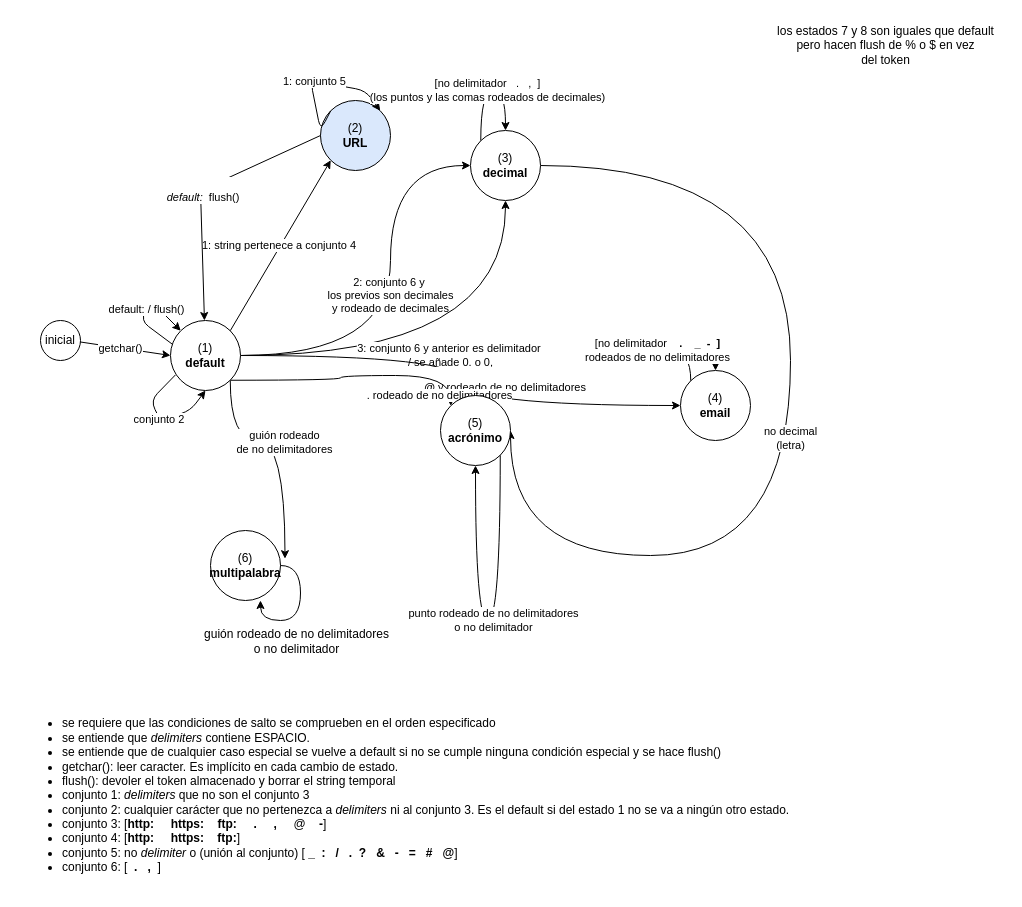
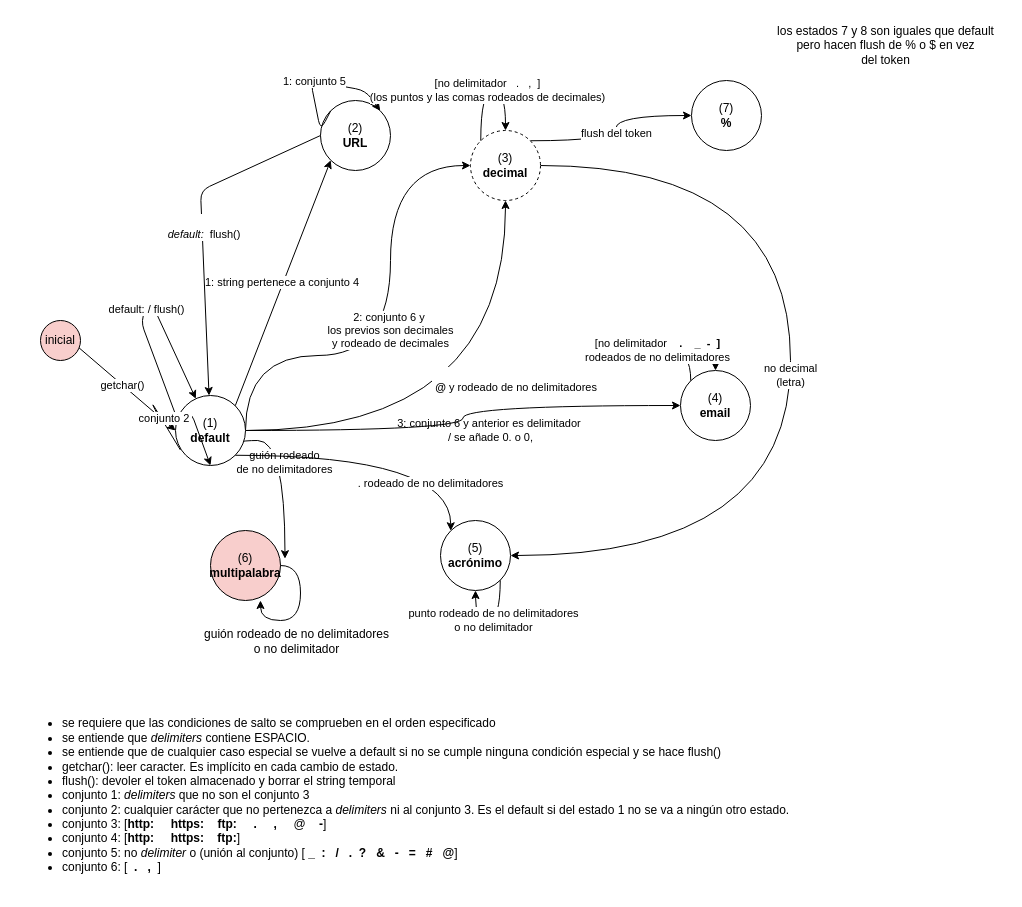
none -> (727, 116)
none -> (609, 134)
(356, 136) -> (356, 136)
(506, 166) -> (506, 166)
(61, 341) -> (61, 341)
(206, 356) -> (211, 431)
(476, 431) -> (476, 556)
(246, 566) -> (246, 566)
